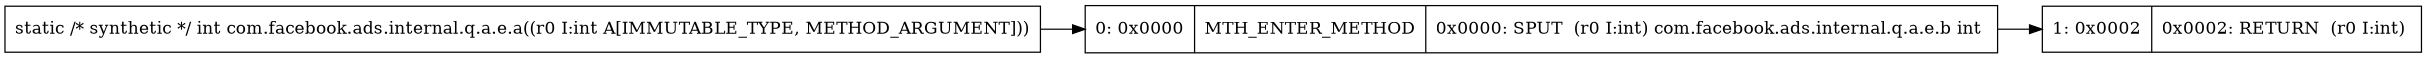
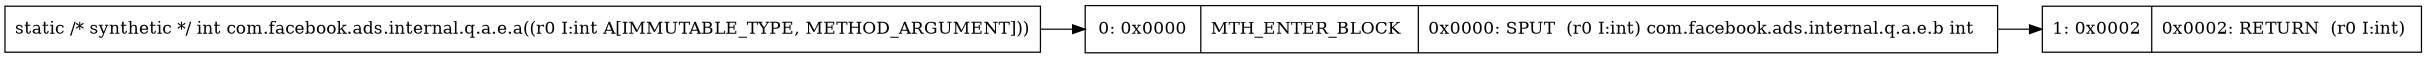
(1310, 29) -> (1306, 29)
